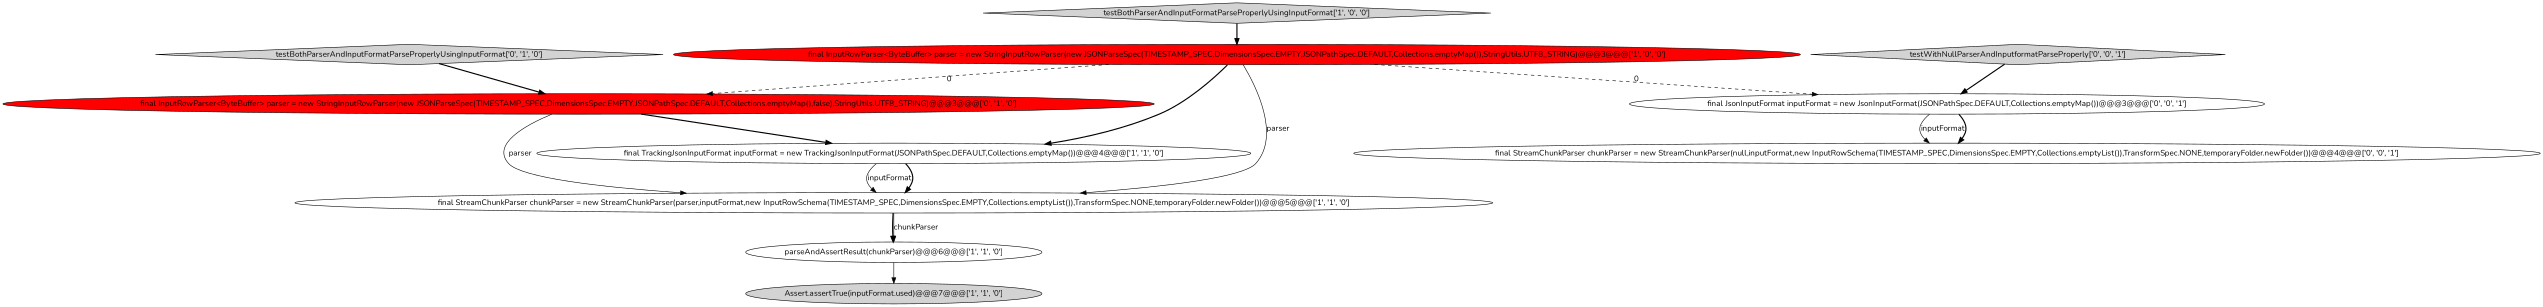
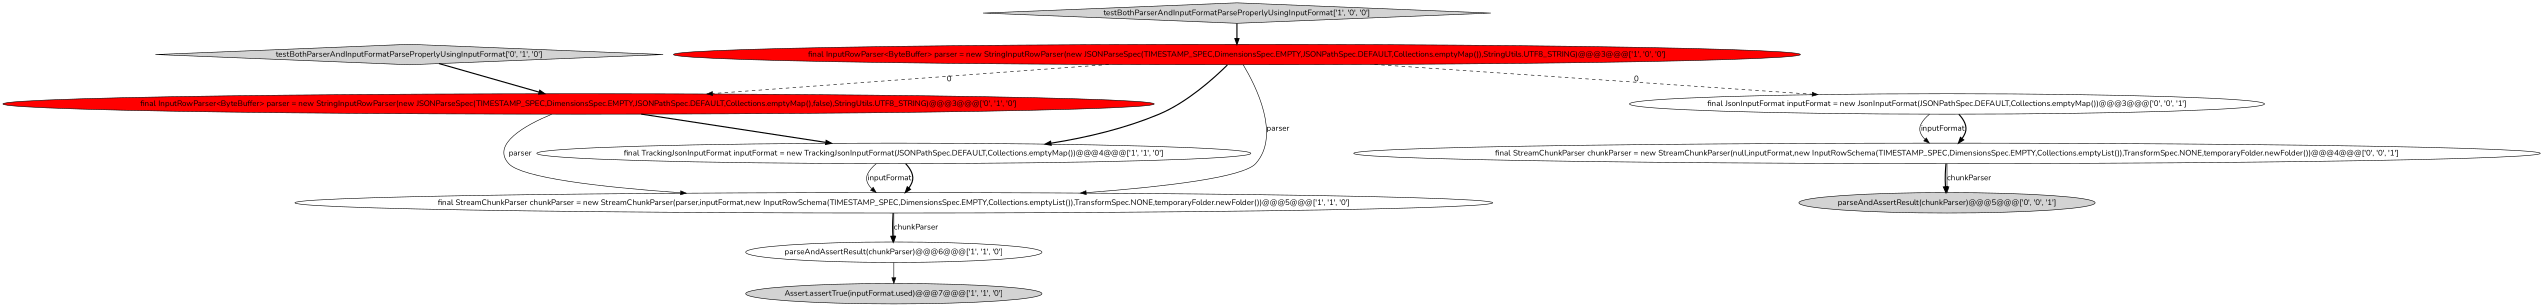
(2018, 55) -> none
none -> (1947, 203)
